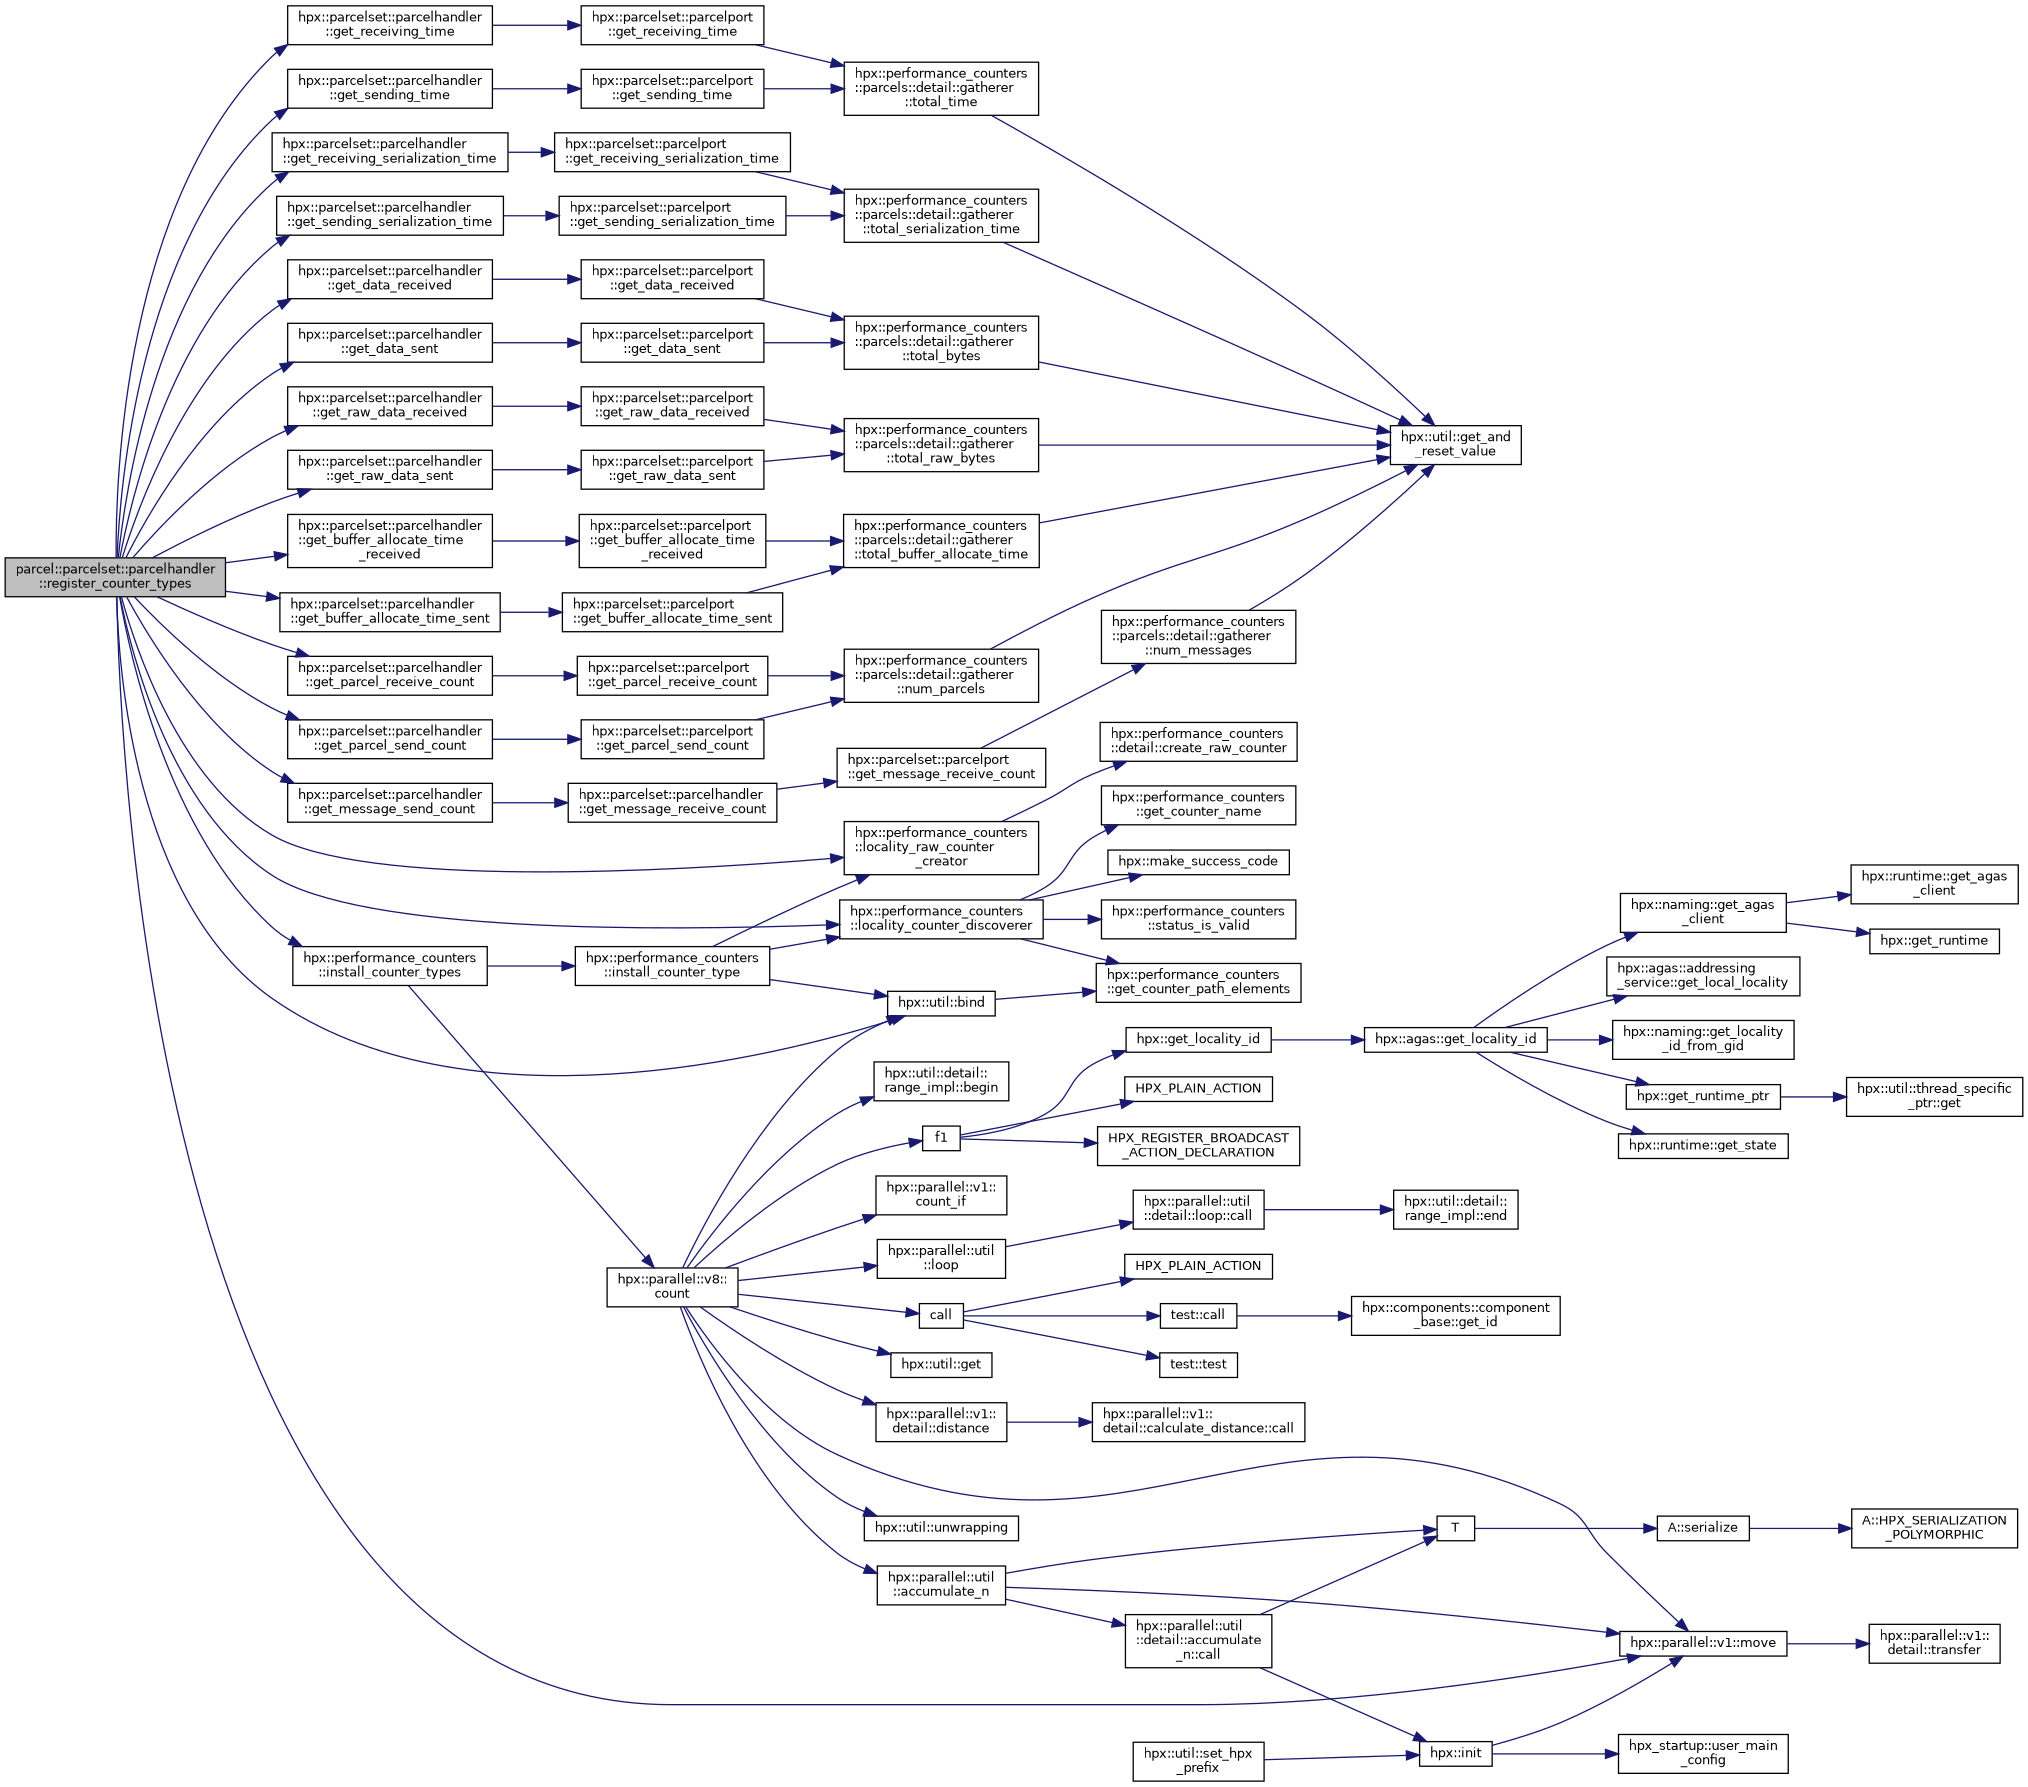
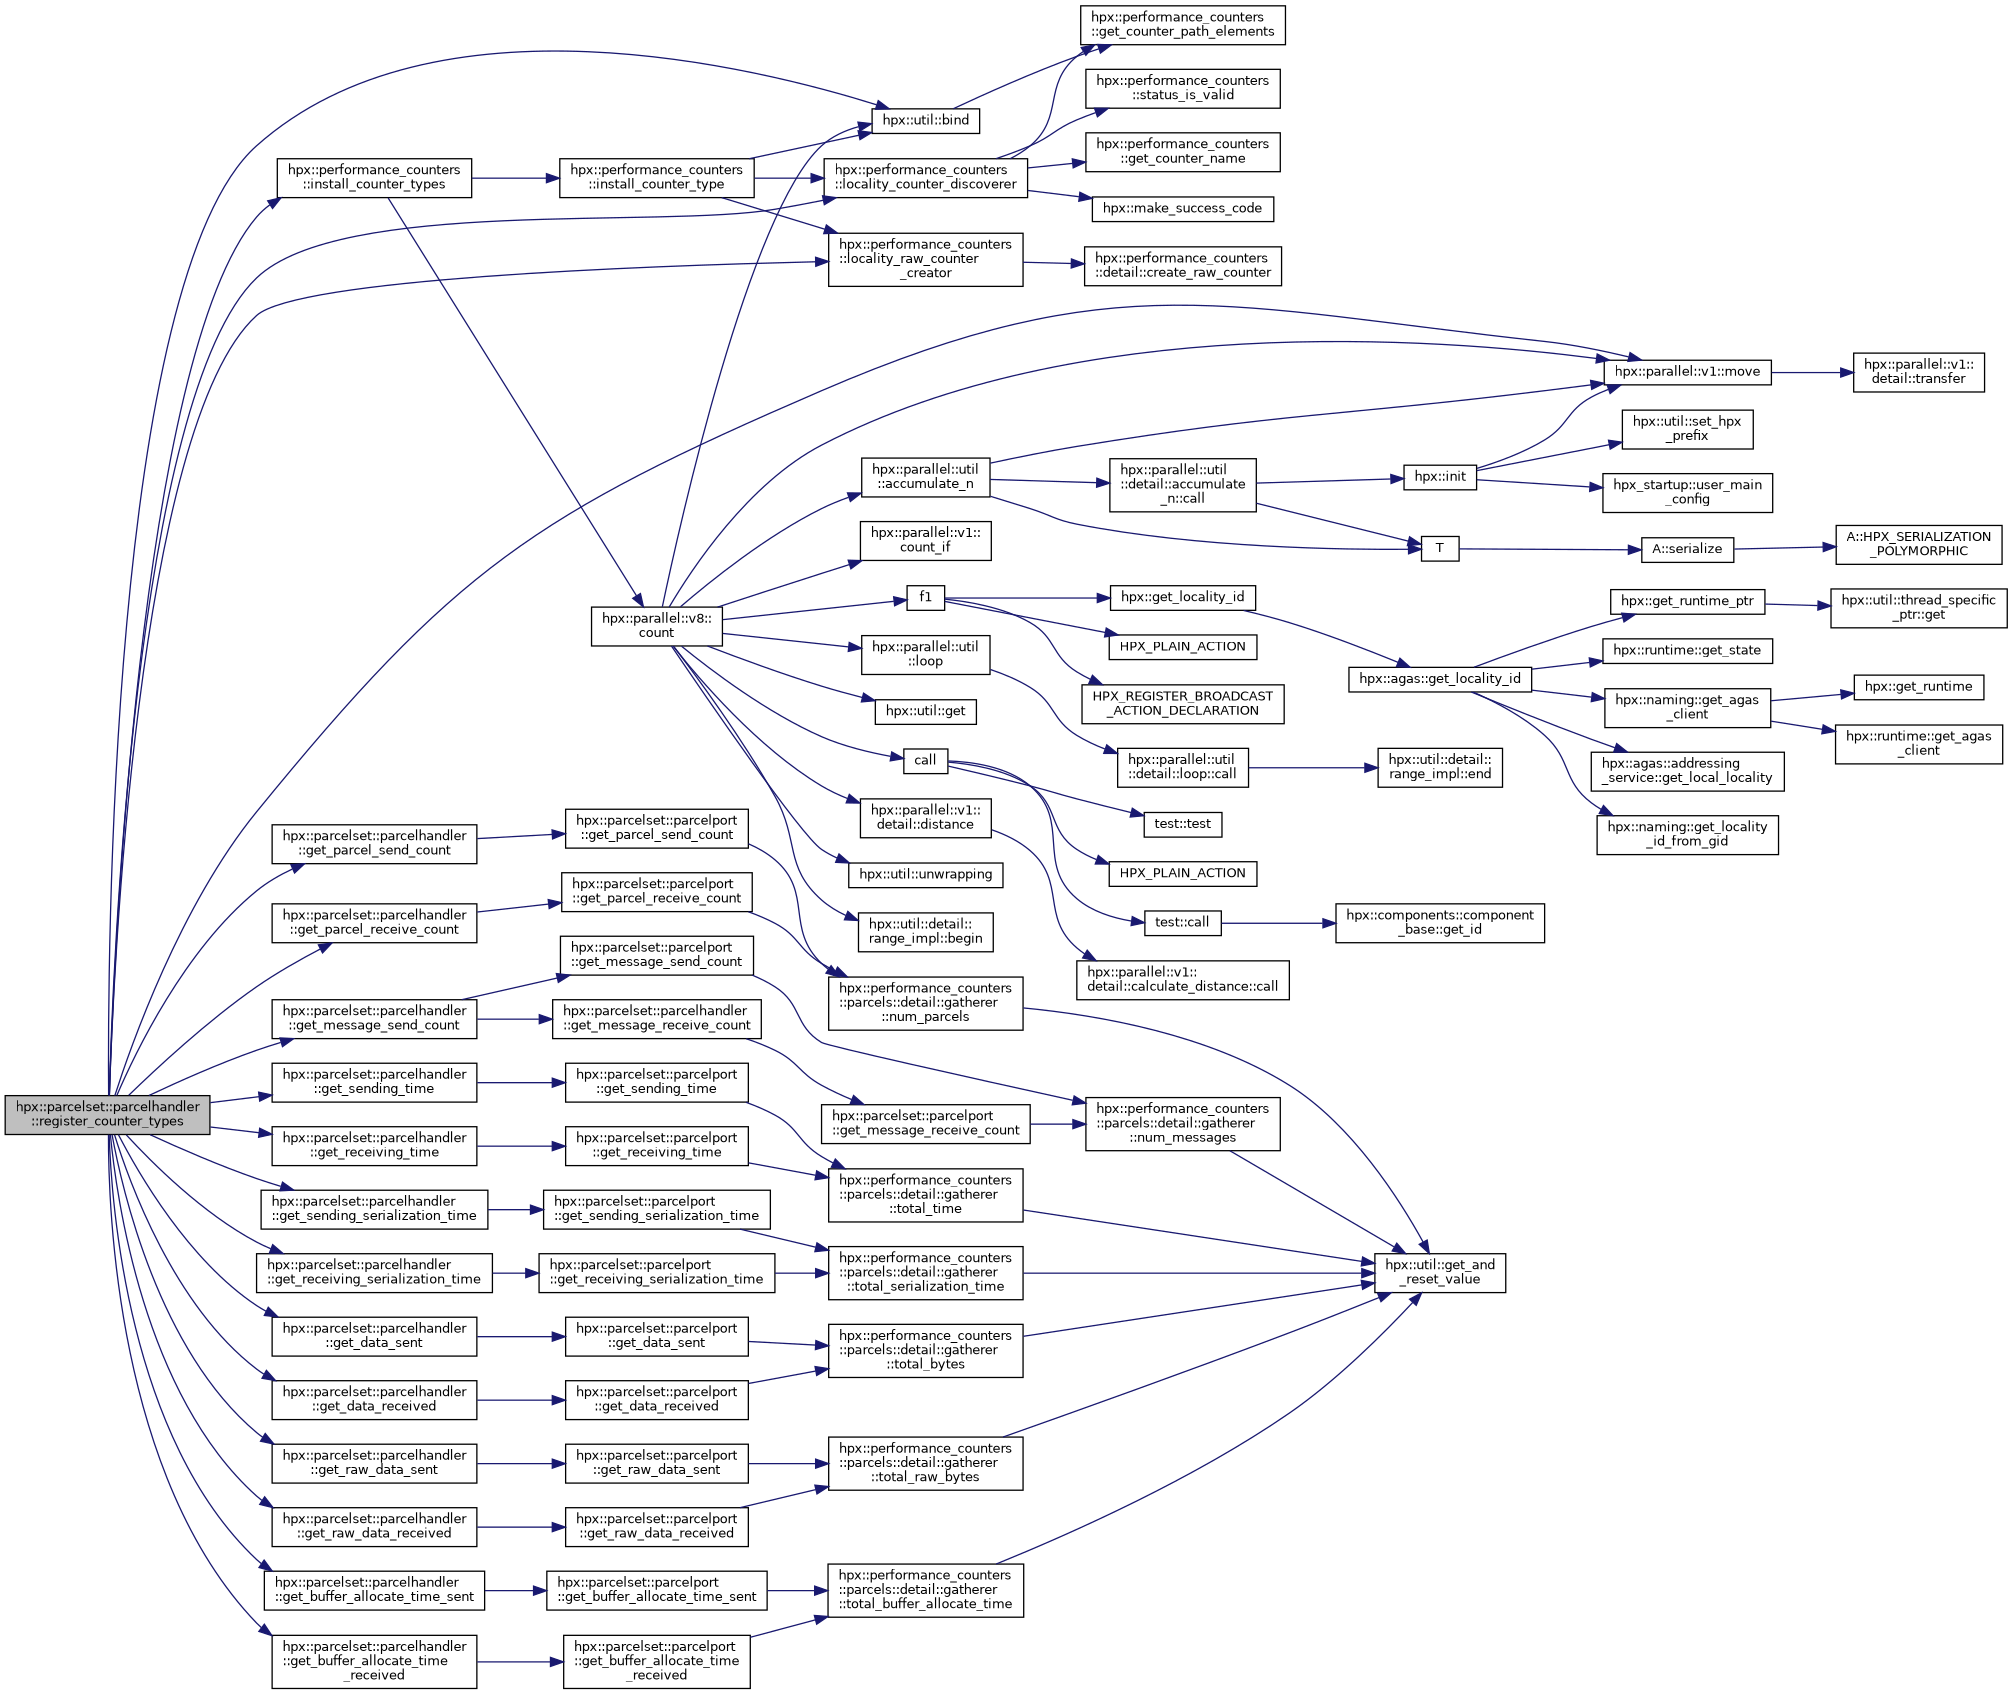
(115, 577) -> (108, 1115)
none -> (657, 956)
(1335, 1758) -> (1543, 458)
